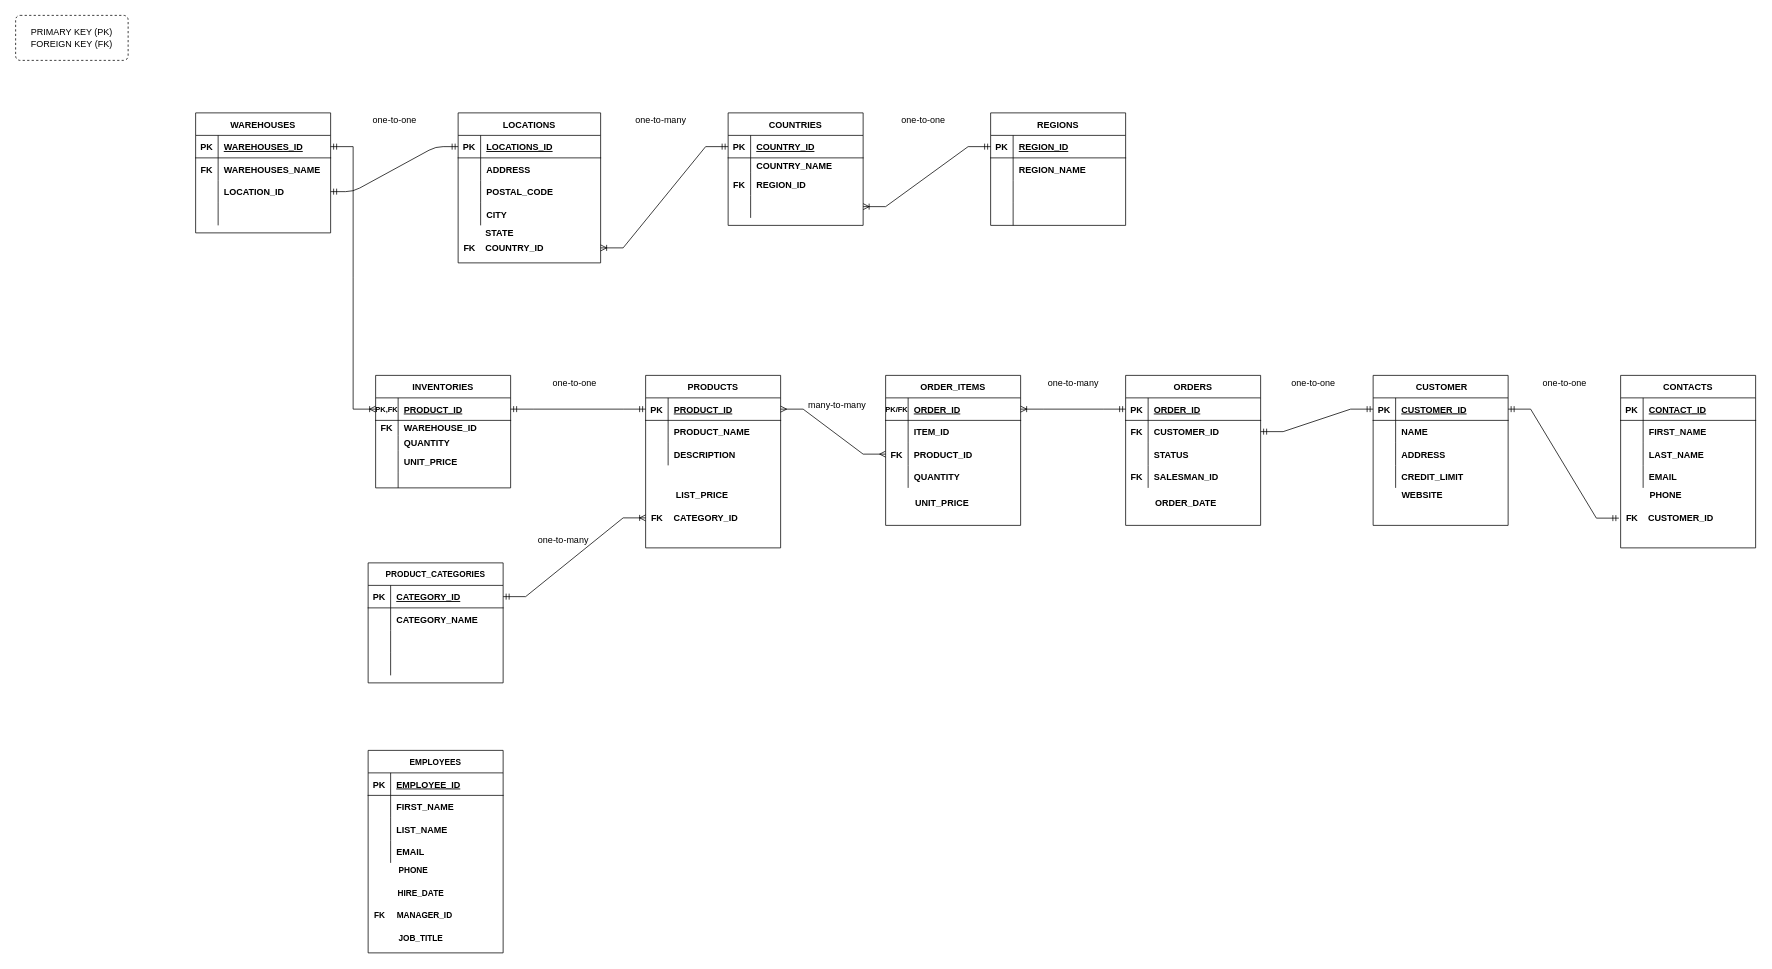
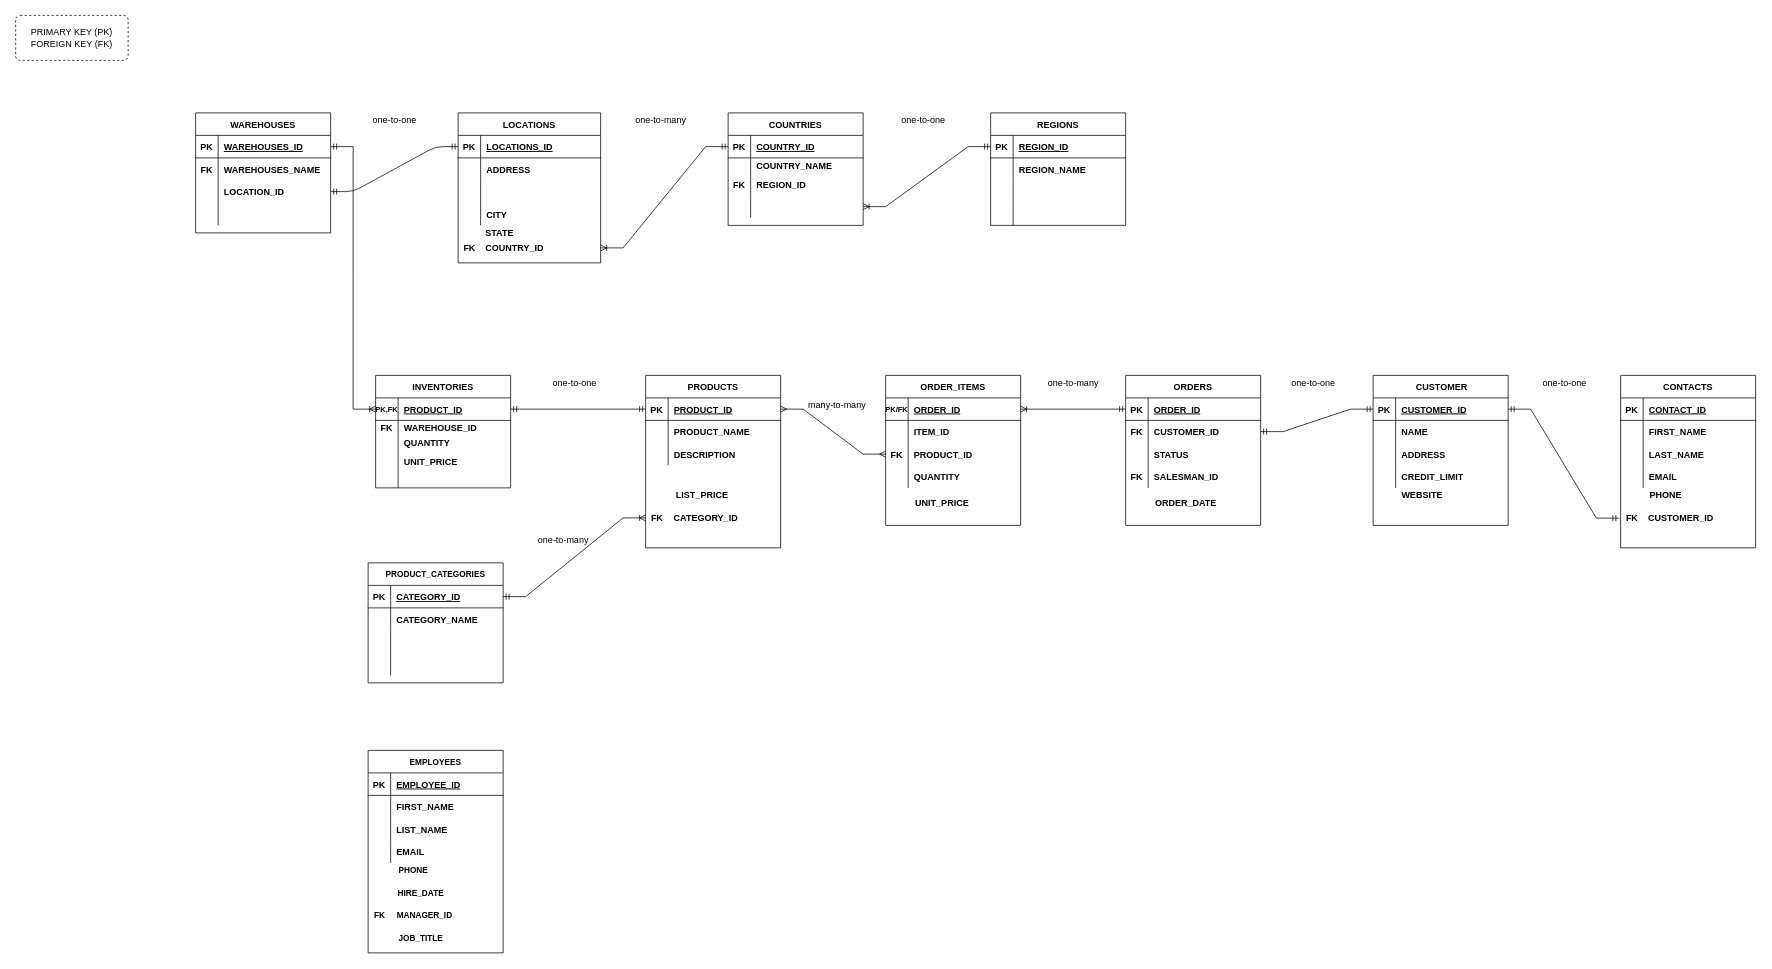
(540, 192) -> none
